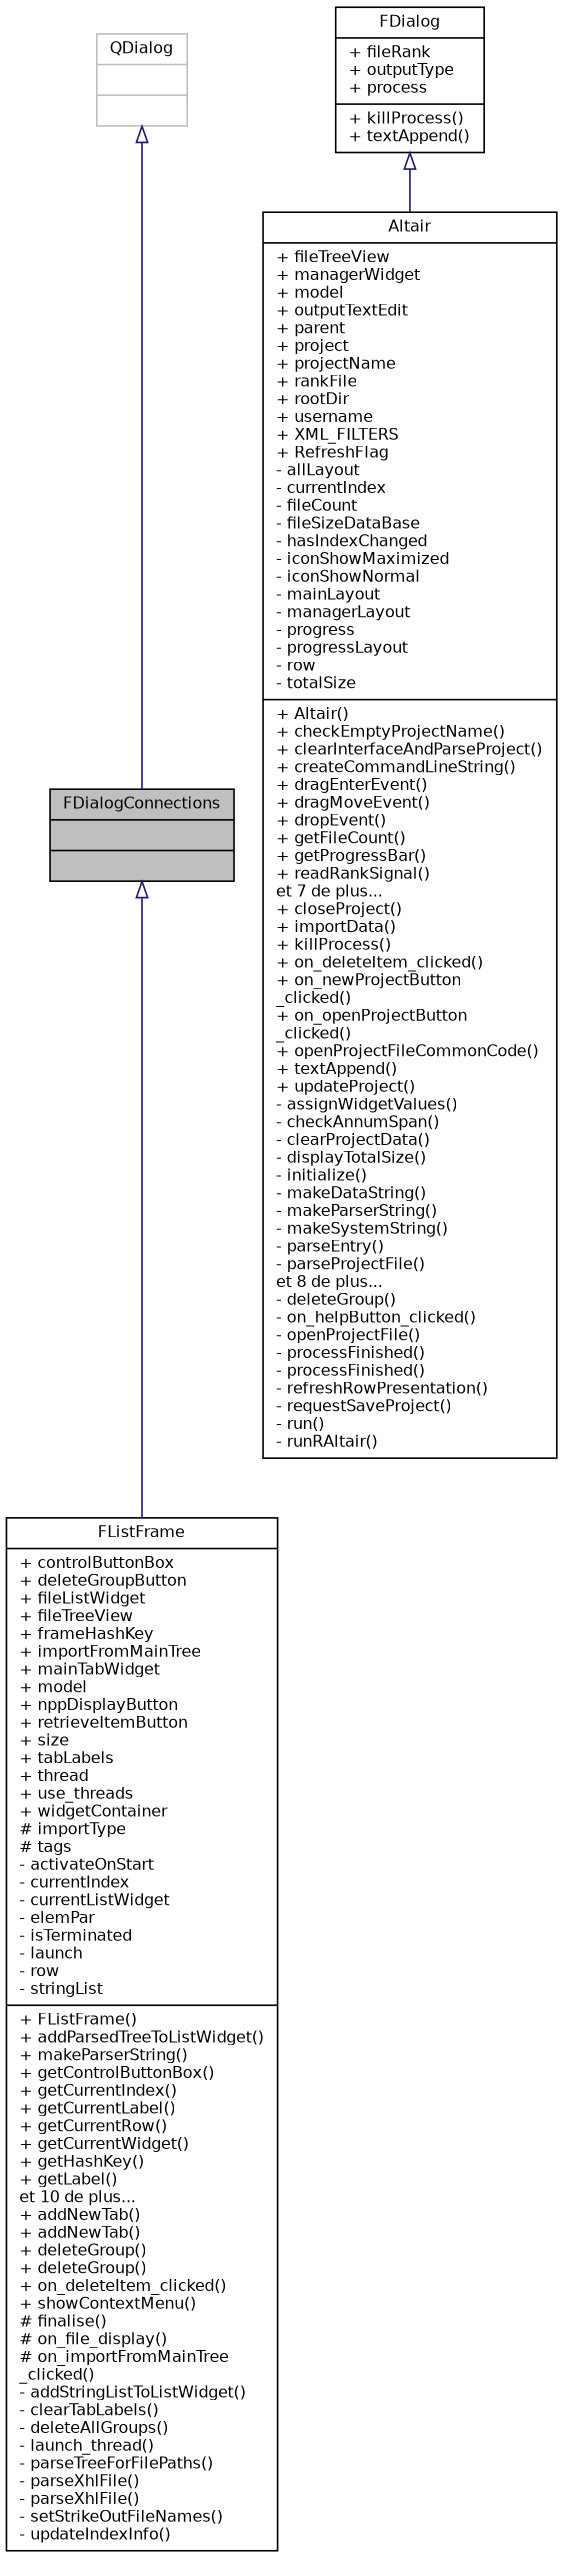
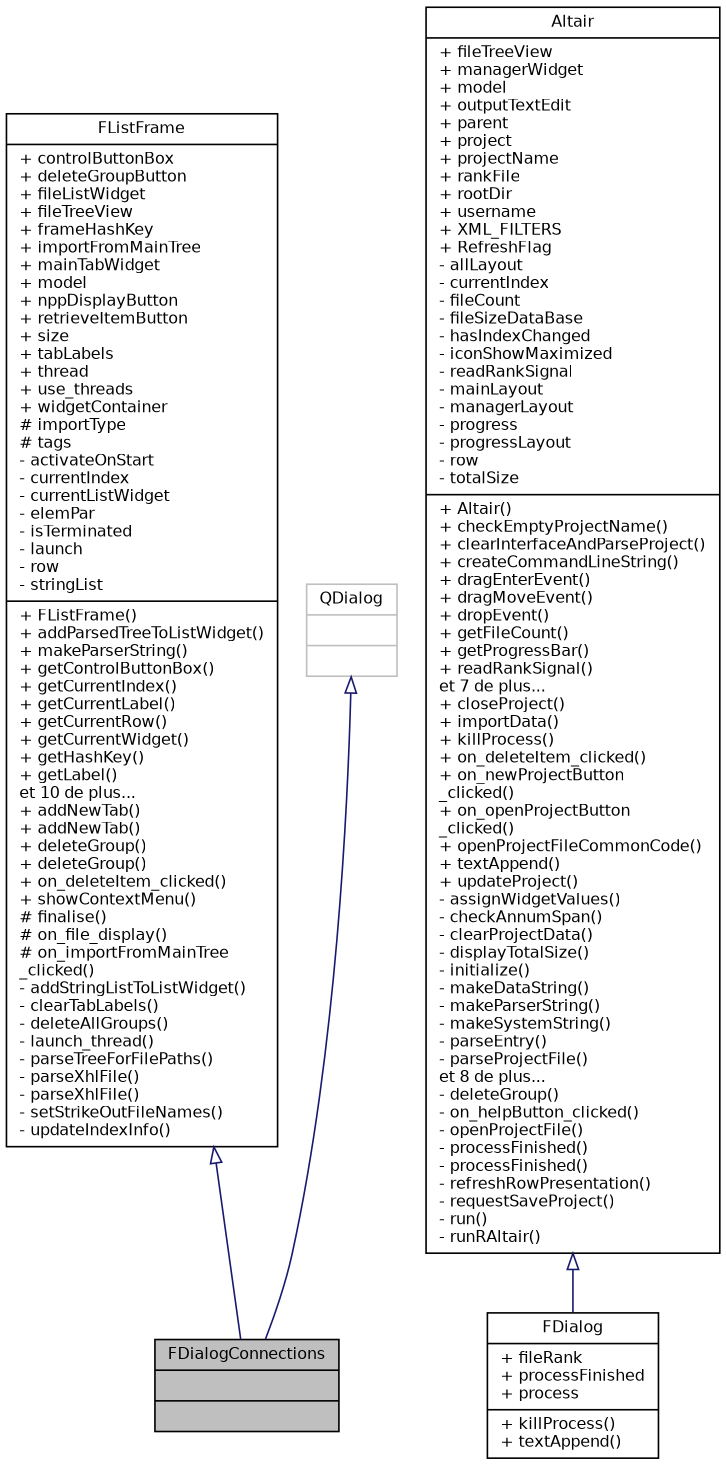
(402, 70) -> (573, 1376)
(410, 191) -> (573, 1291)
(349, 577) -> (507, 372)
(142, 1208) -> (228, 1251)
